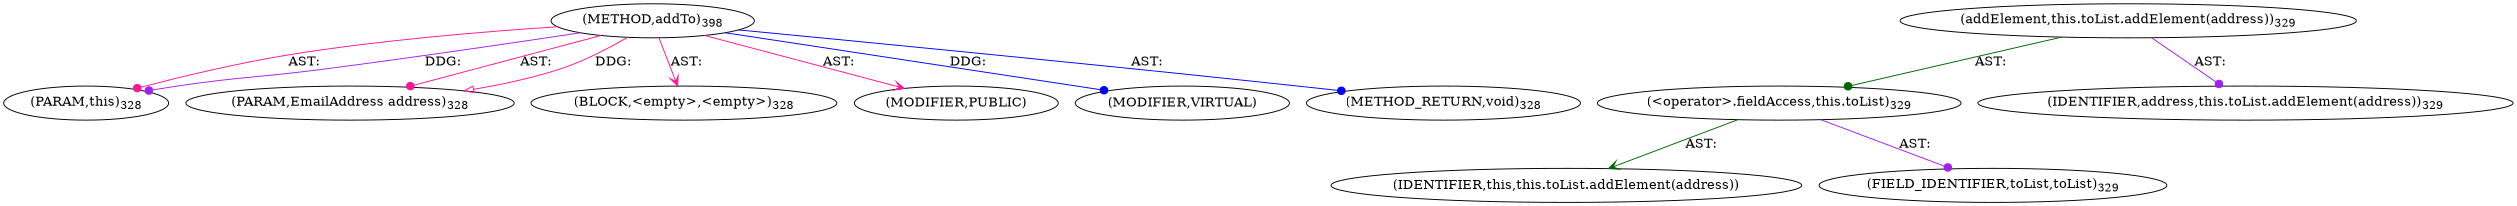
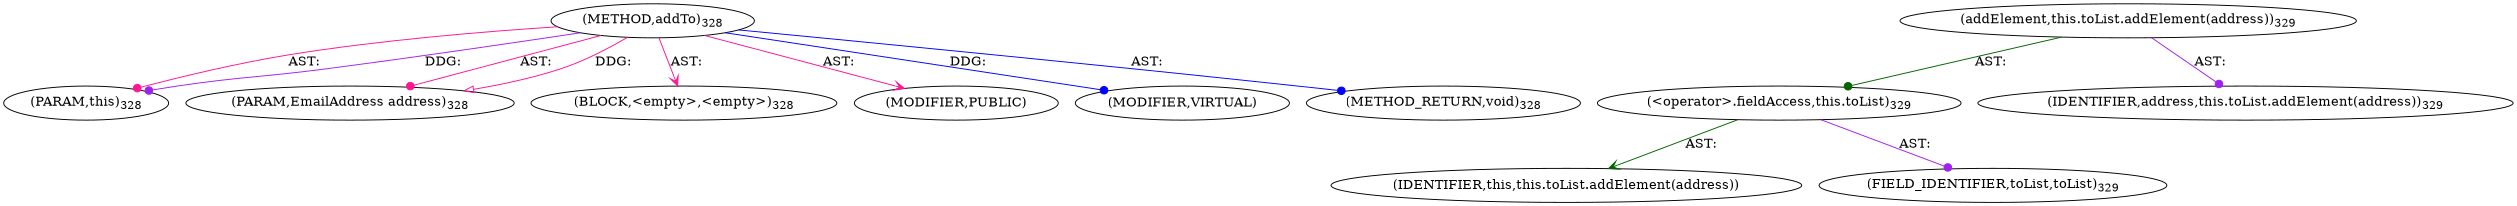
(712, 19) -> (712, 19)
